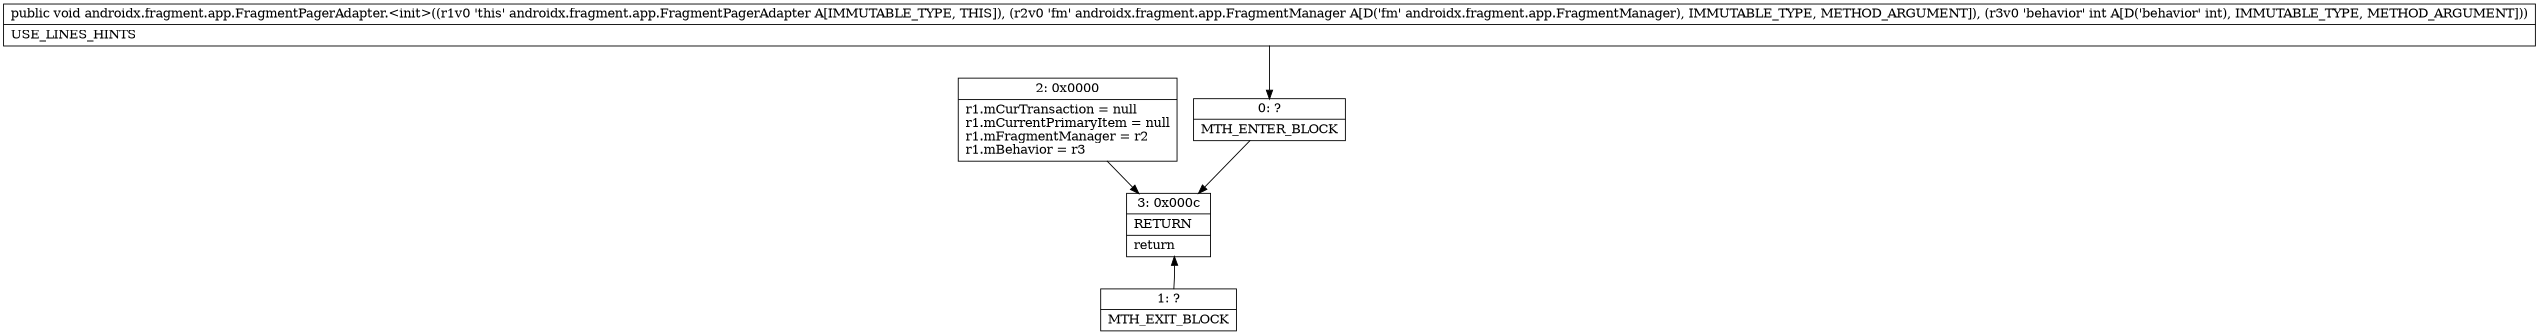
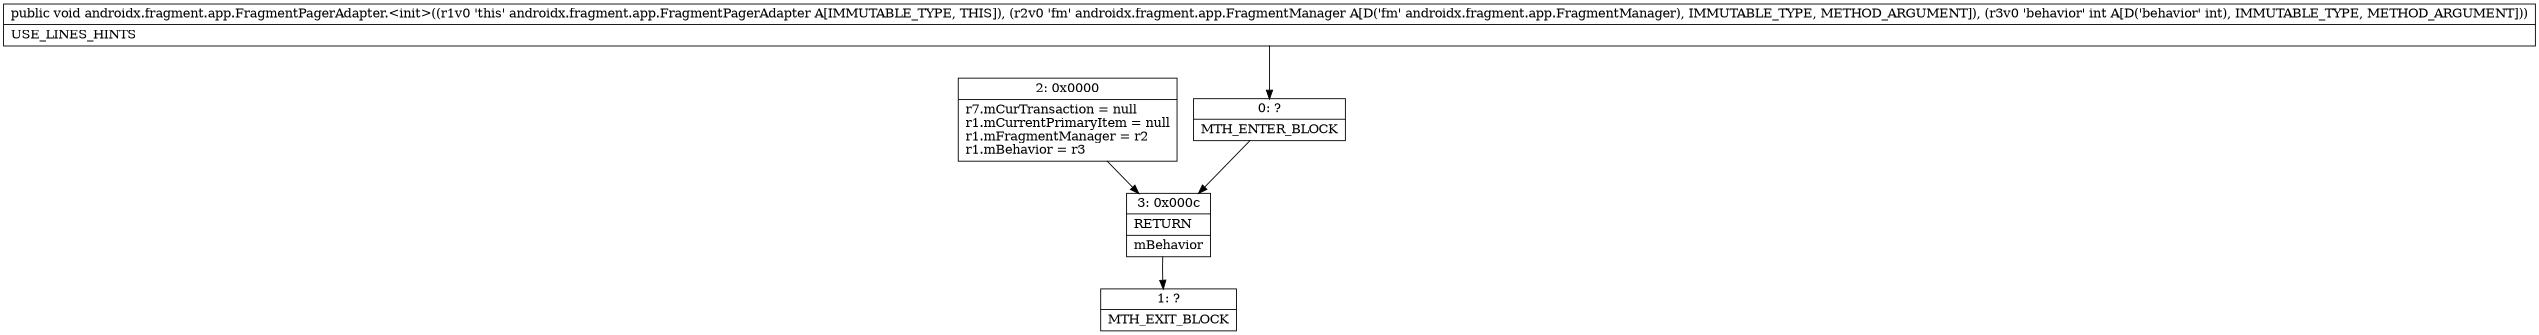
(1052, 110) -> (1052, 110)
(1154, 246) -> (1169, 246)
(1174, 277) -> (1163, 268)
